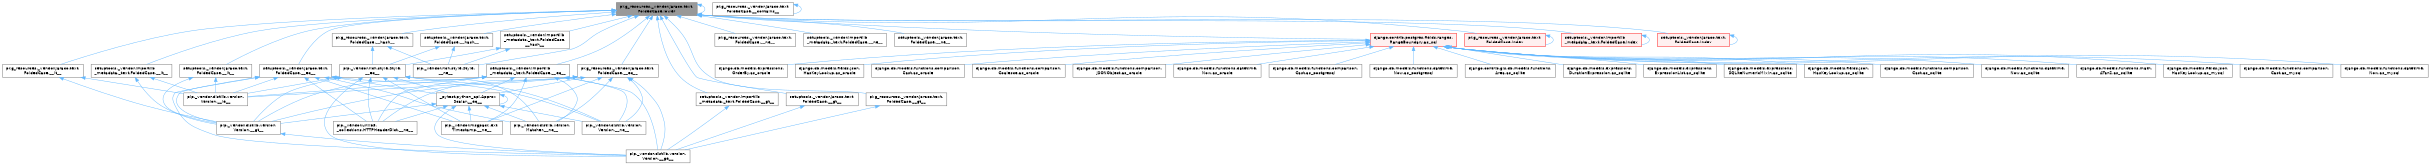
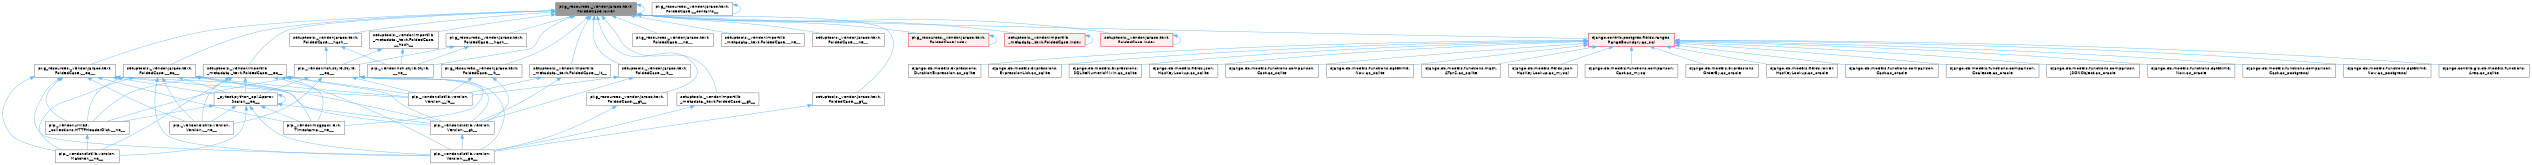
(830, 71) -> (1802, 71)
(2385, 71) -> none
(481, 82) -> (87, 145)
